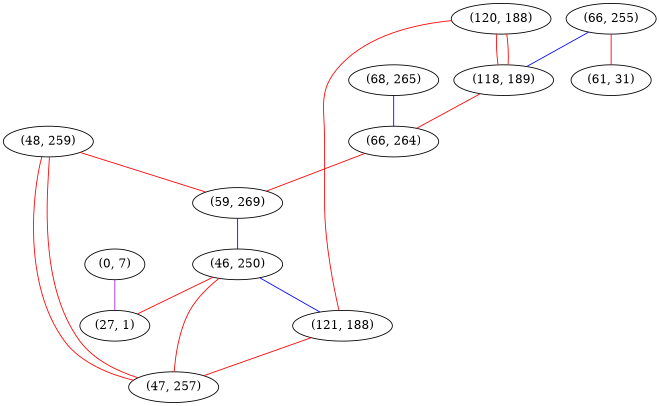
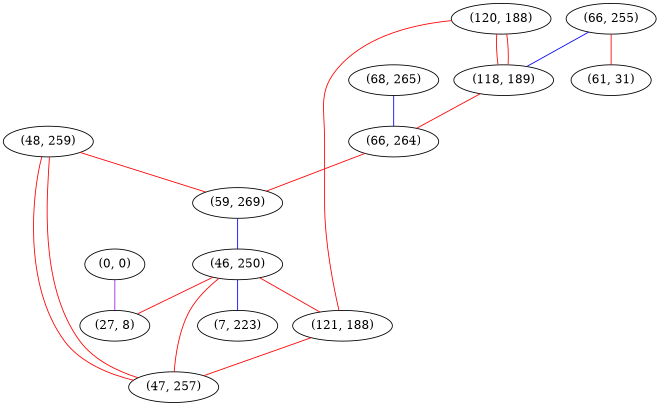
(115, 264) -> (115, 264)
(290, 295) -> (290, 295)
(115, 326) -> (115, 326)
none -> (238, 326)
